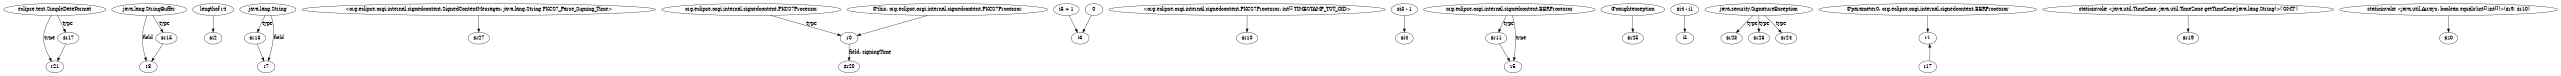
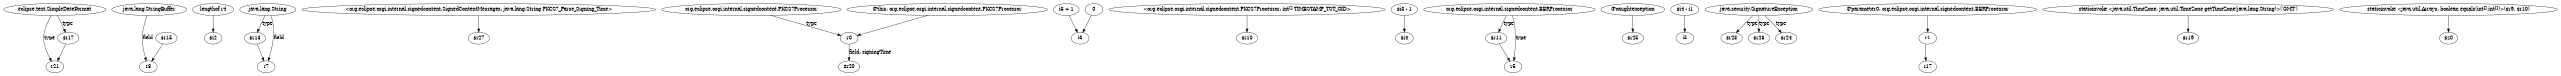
(157, 23) -> none
(1930, 54) -> (1926, 51)
